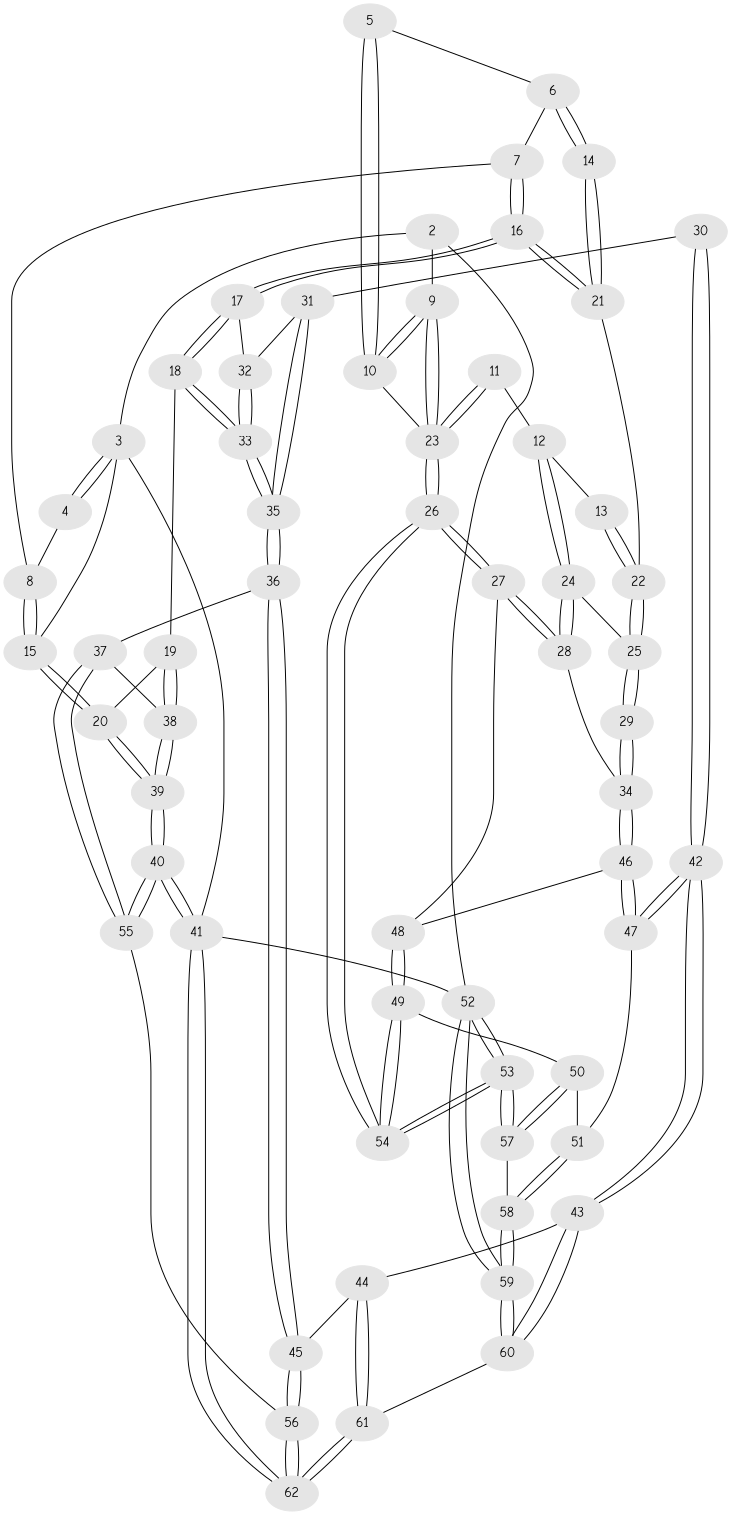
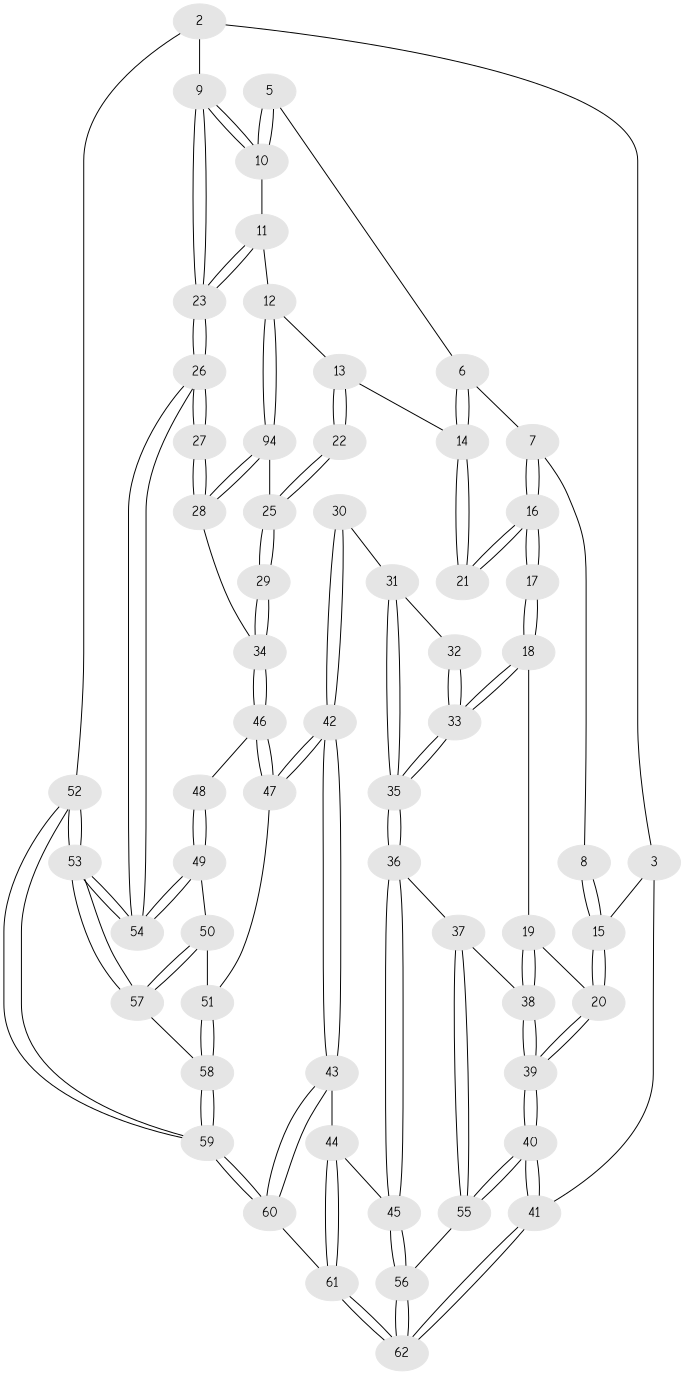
(241, 337) -> none
none -> (401, 407)
(401, 407) -> (262, 197)
(629, 441) -> none
(65, 512) -> none
(569, 582) -> (270, 442)
(494, 773) -> none
(337, 959) -> none
